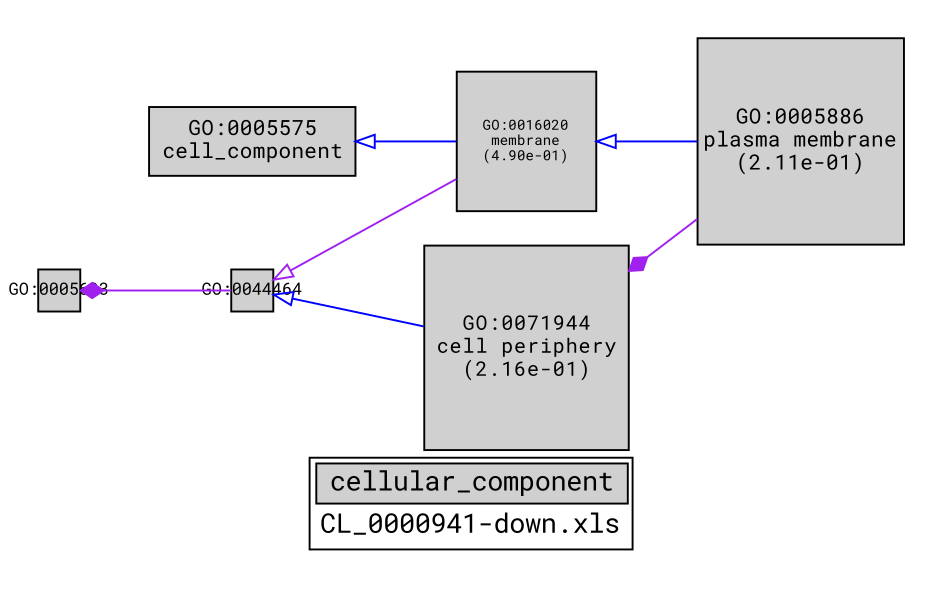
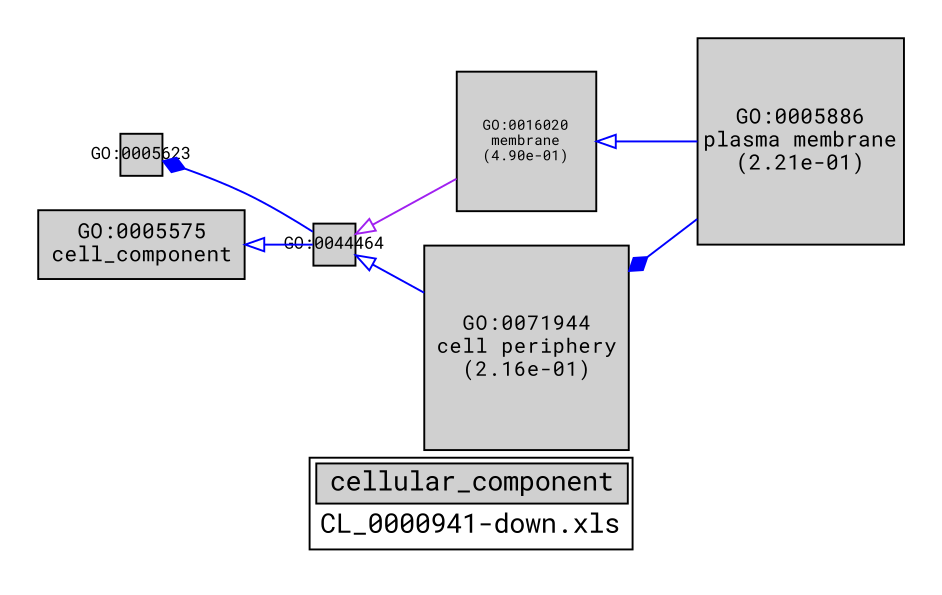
(416, 141) -> (289, 245)
(801, 163) -> (801, 163)
(672, 238) -> (672, 238)
(168, 290) -> (251, 196)
